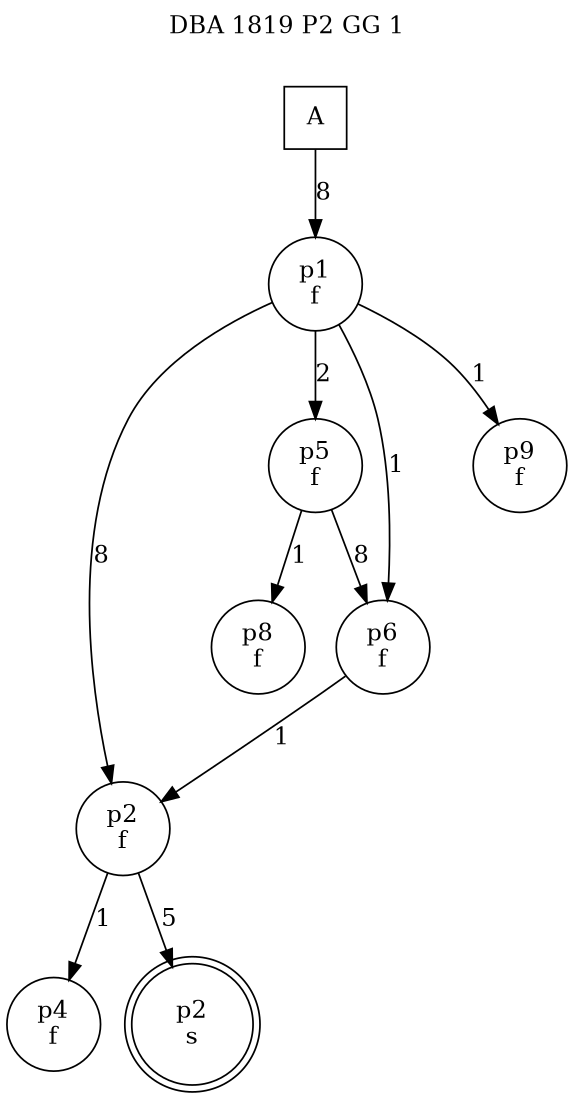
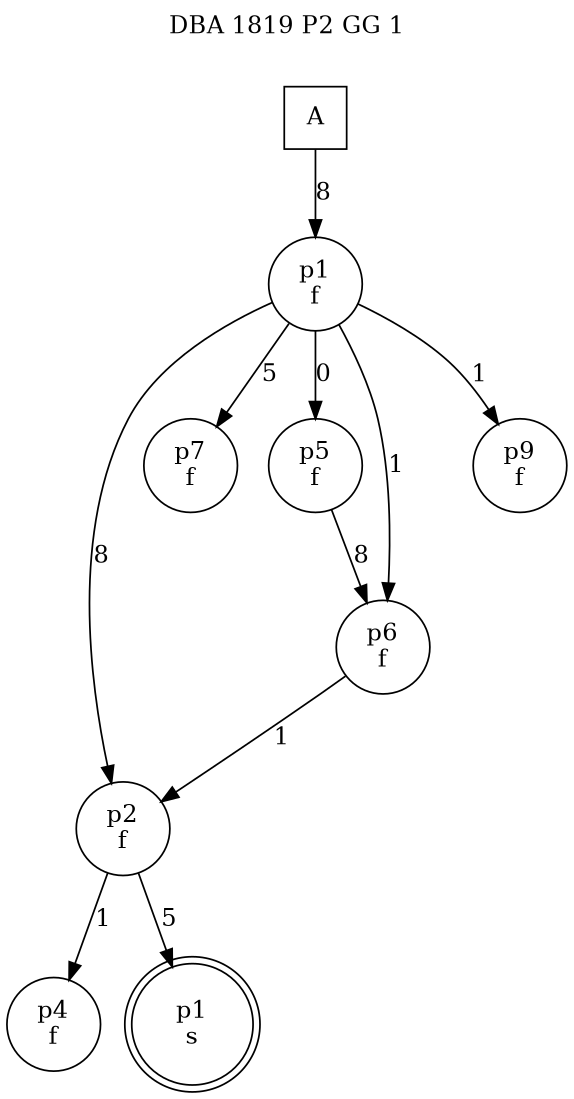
(324, 375) -> (324, 375)
none -> (191, 466)
(258, 647) -> none
(192, 1024) -> (192, 1024)
